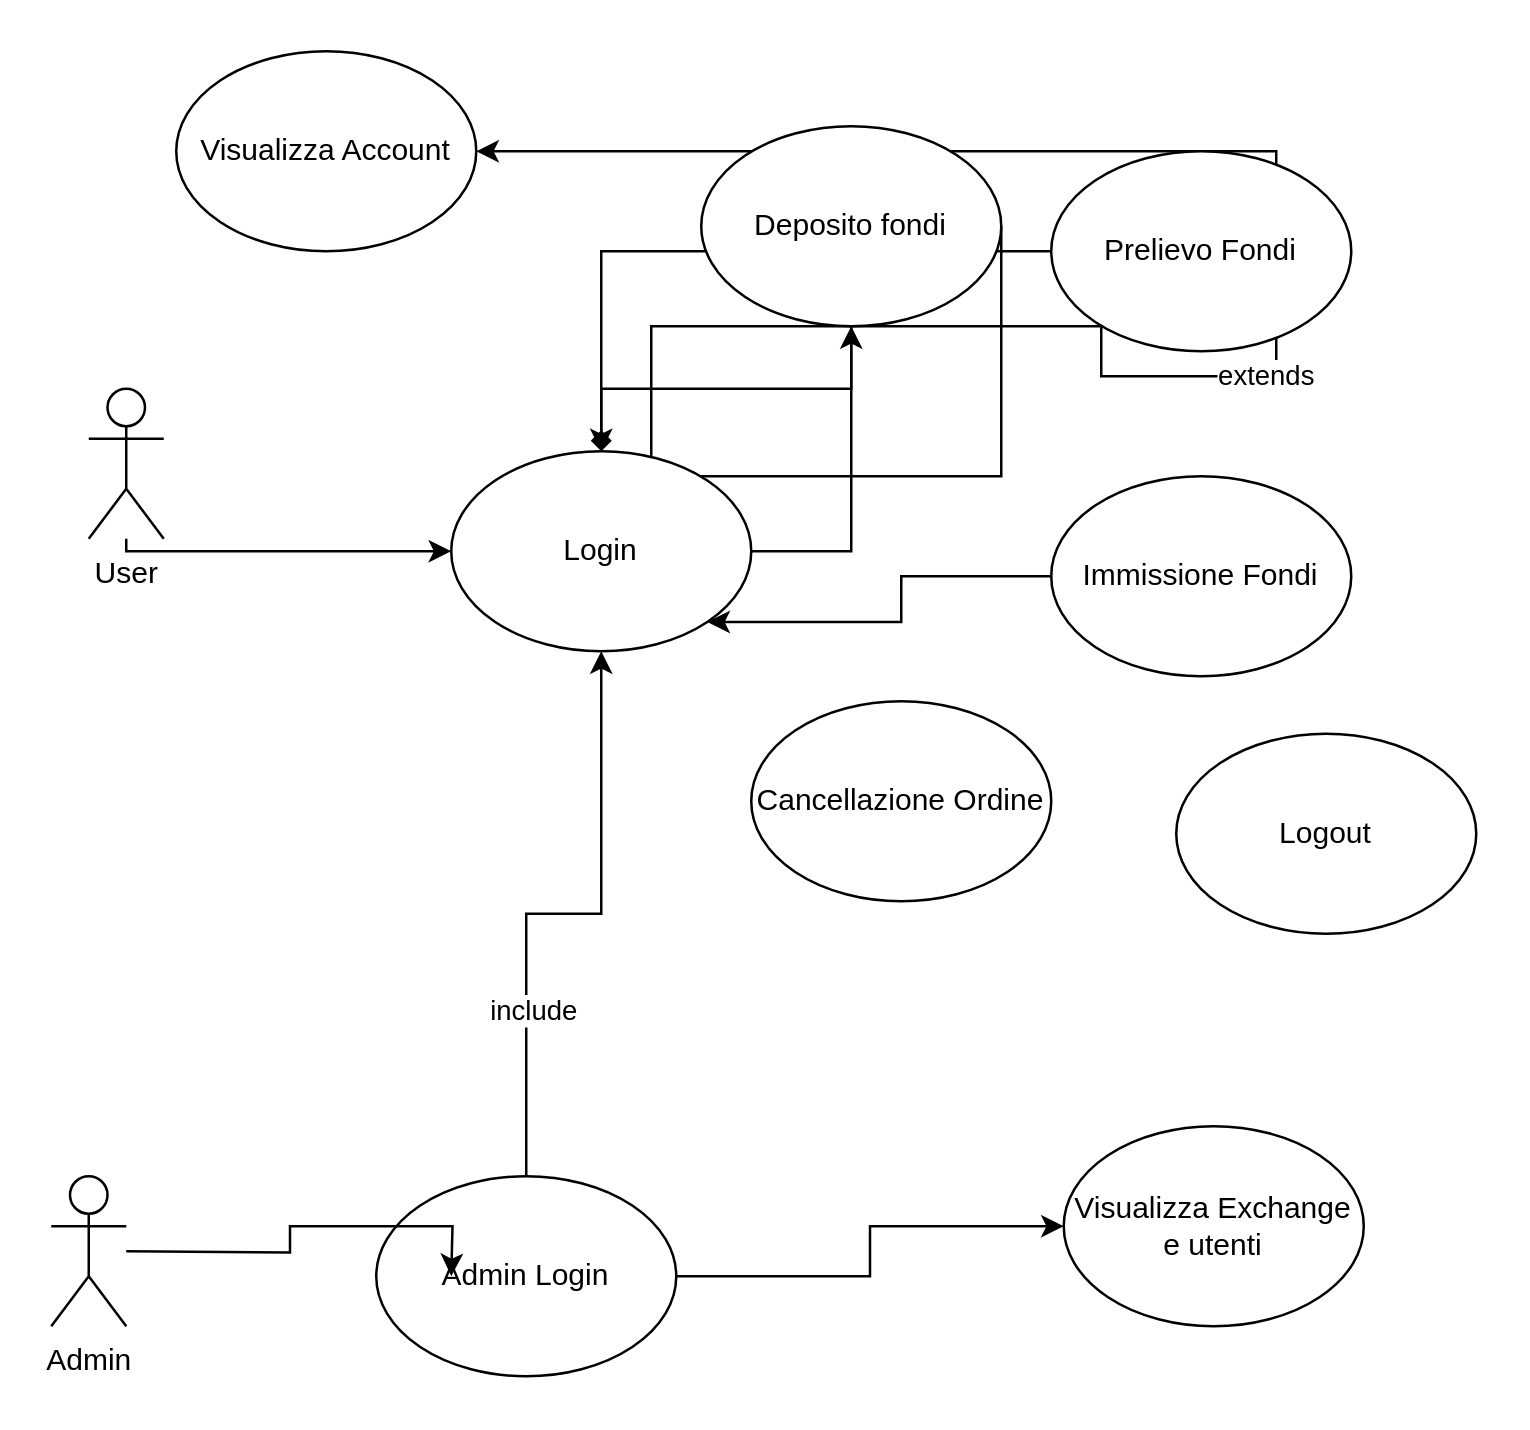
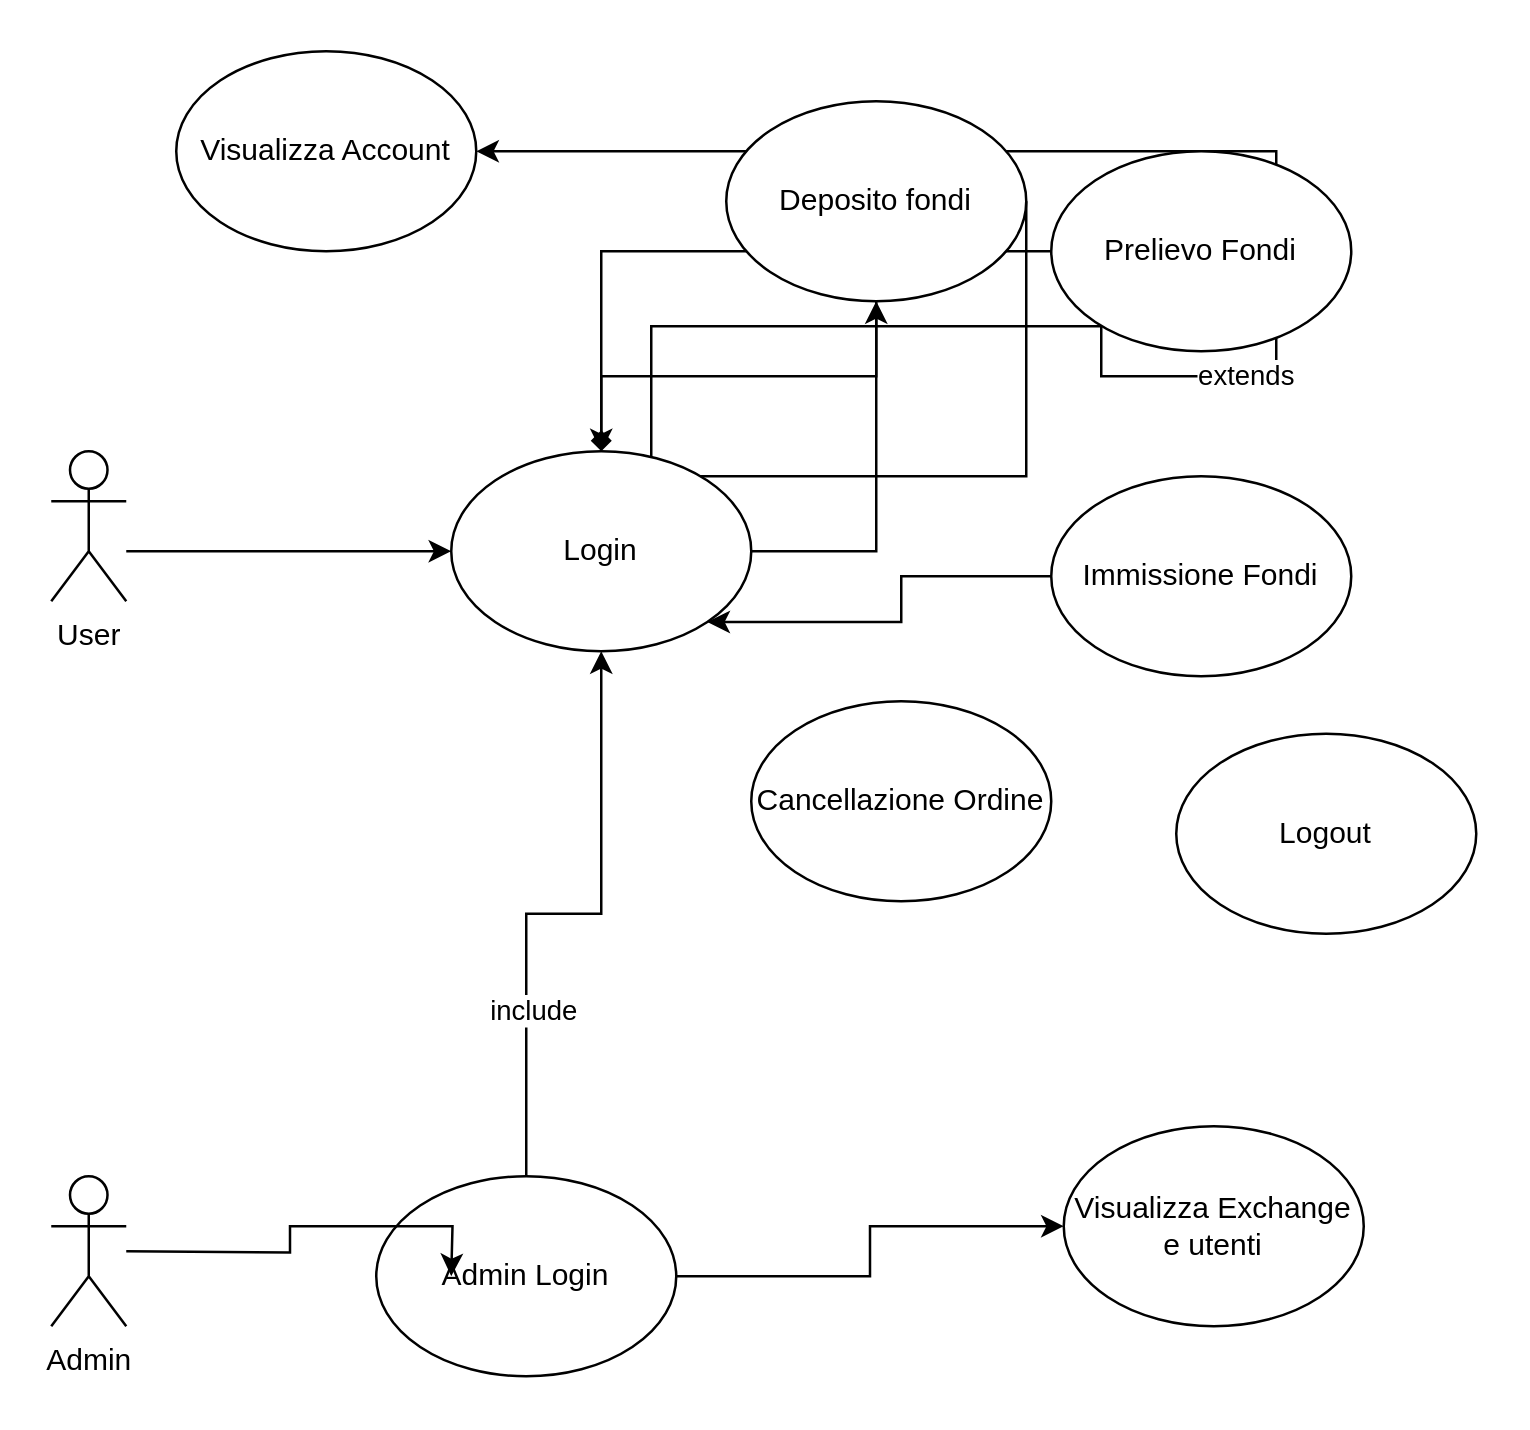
(851, 226) -> (876, 201)
(126, 464) -> (89, 526)
